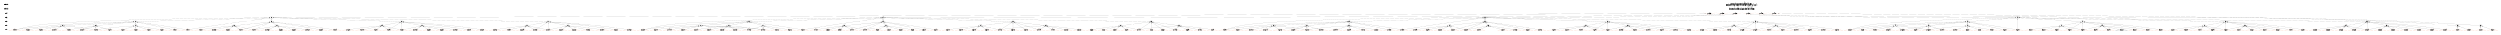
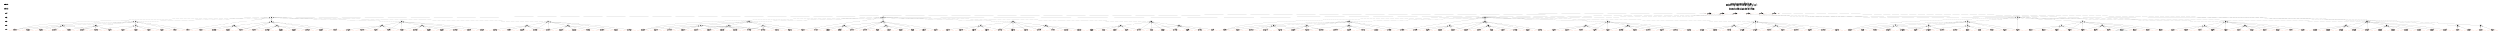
none -> (1491, 30)
